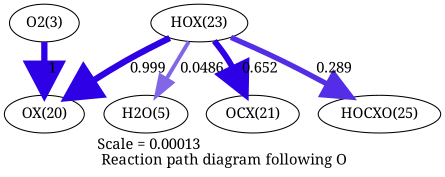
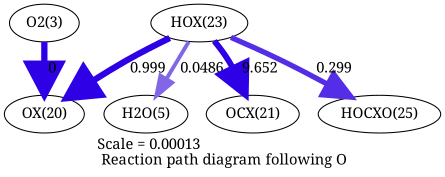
(51, 69) -> (51, 69)
(258, 69) -> (258, 69)
(332, 69) -> (332, 69)
